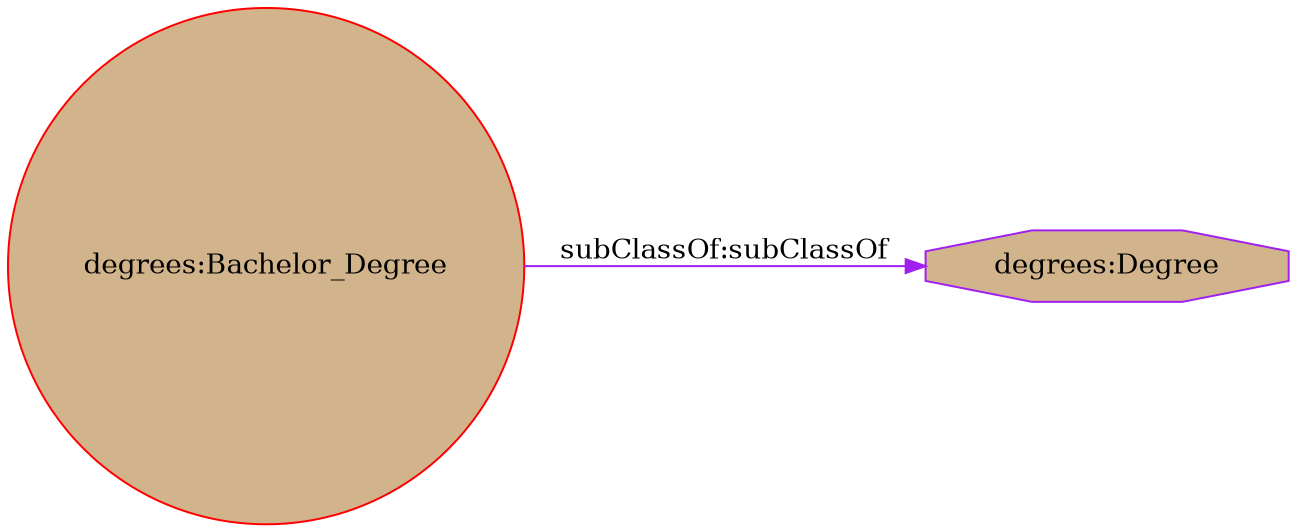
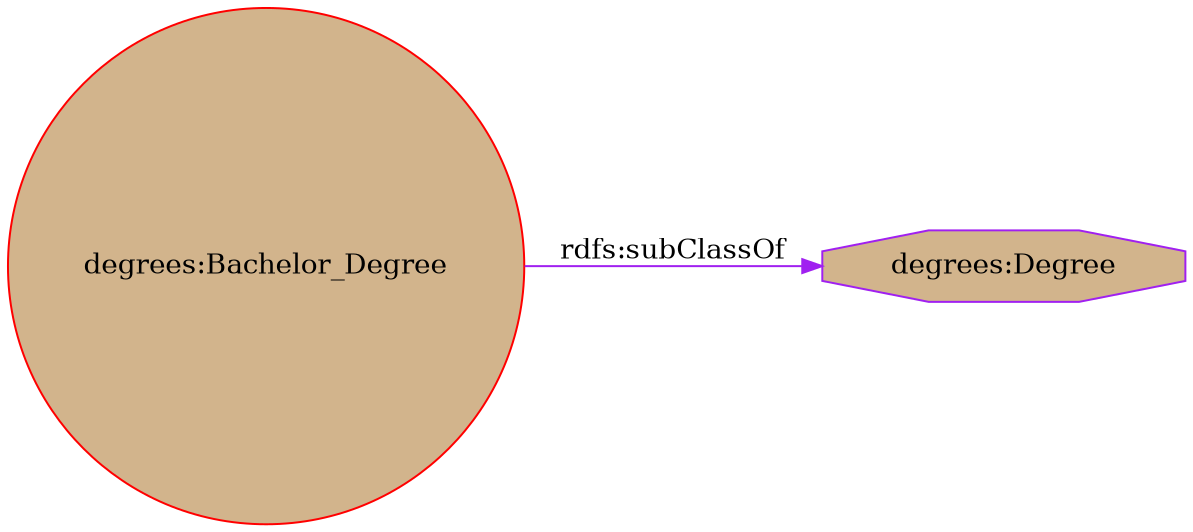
(725, 251) -> (673, 251)
